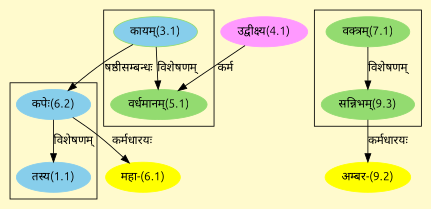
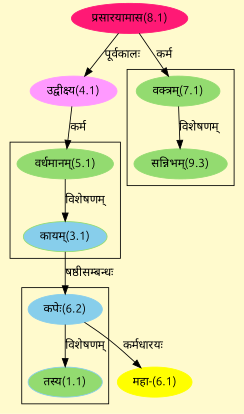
none -> (130, 18)
(157, 64) -> (65, 196)
(54, 177) -> (65, 382)
(368, 177) -> none
